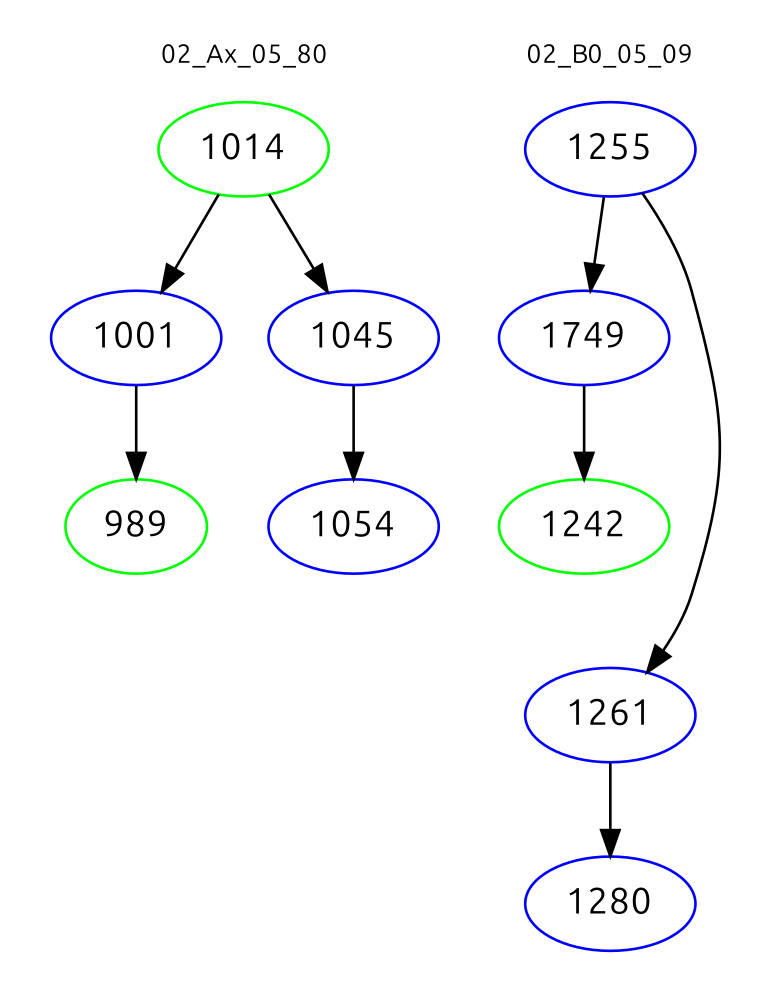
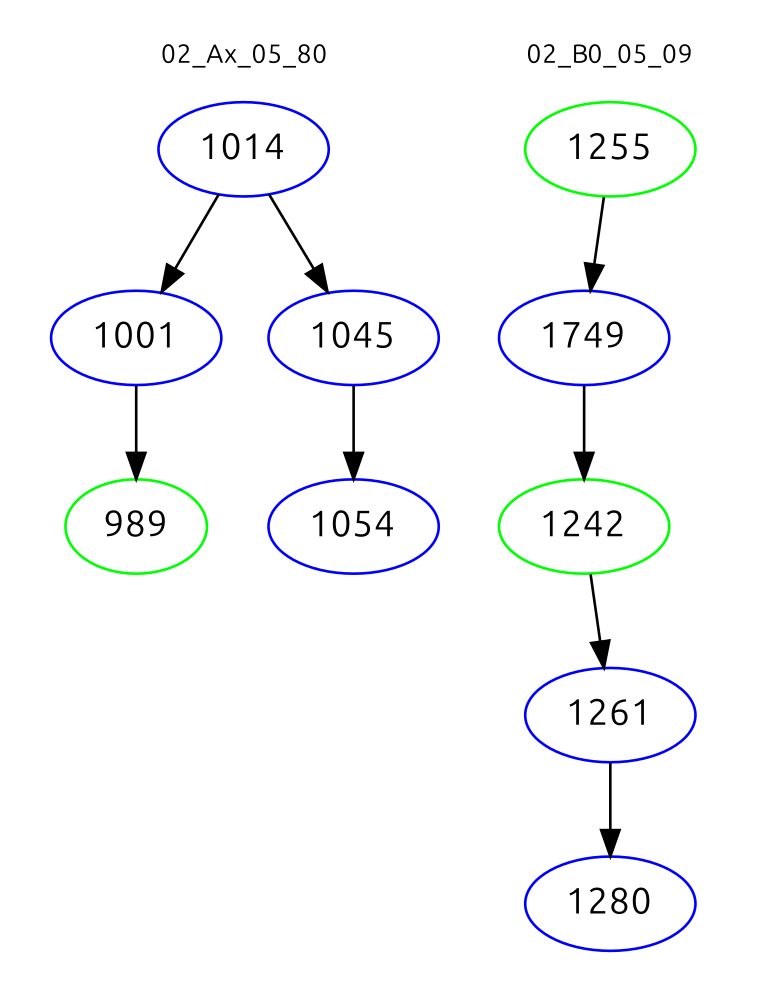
(244, 149) -> (244, 149)
(610, 149) -> (610, 149)
(718, 419) -> (595, 608)
